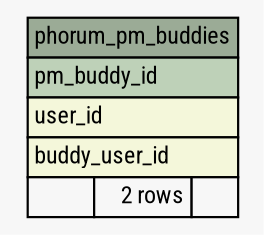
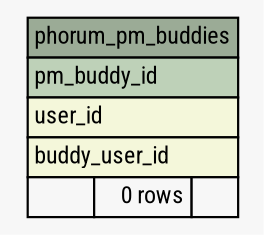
(153, 196) -> (153, 196)
